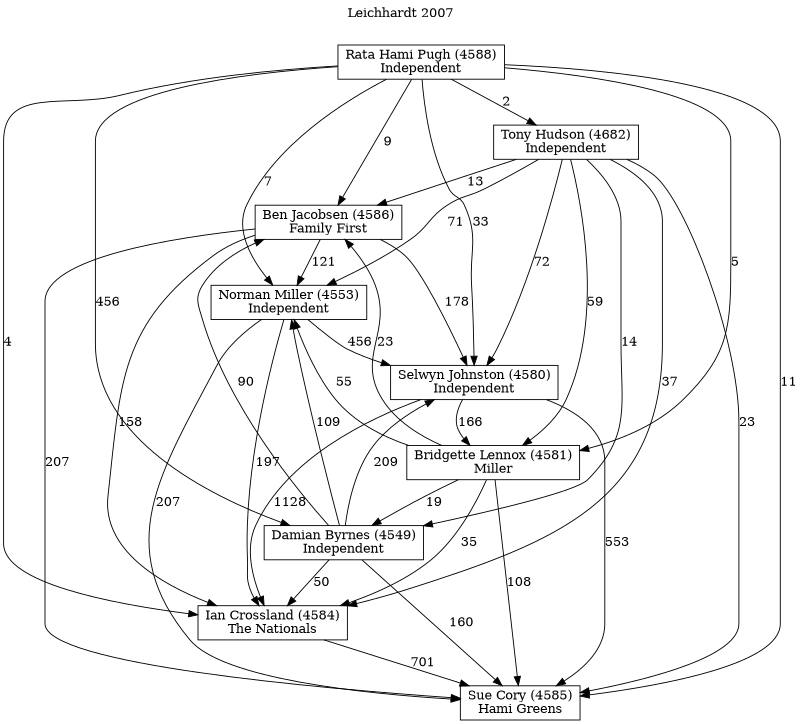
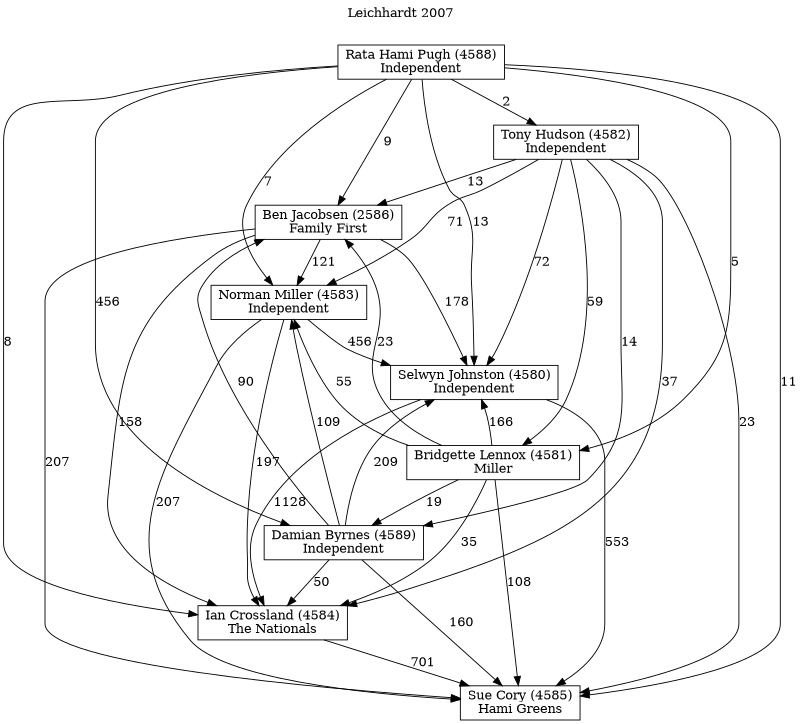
(566, 142) -> (566, 142)
(328, 222) -> (328, 222)
(481, 222) -> (481, 222)
(289, 302) -> (289, 302)
(8, 342) -> (8, 342)
(456, 420) -> (489, 427)
(344, 543) -> (344, 543)
